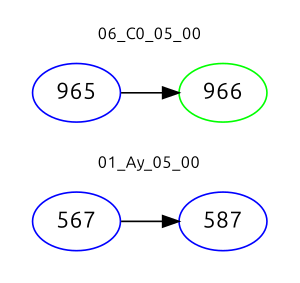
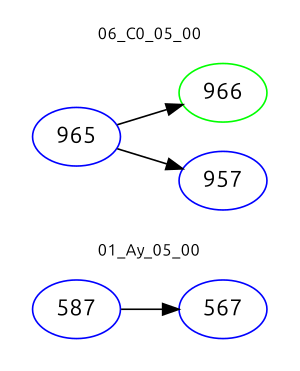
none -> (223, 181)
(142, 221) -> (142, 309)
